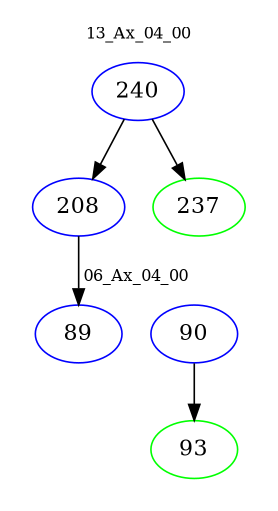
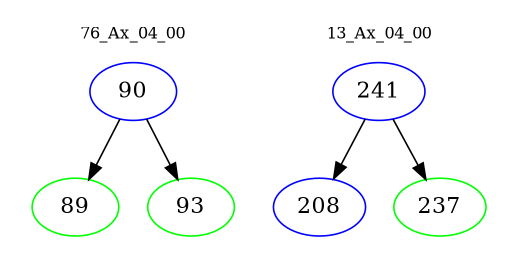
(138, 92) -> (379, 92)
(79, 271) -> (108, 142)
(136, 277) -> (133, 35)
(79, 334) -> (75, 207)
